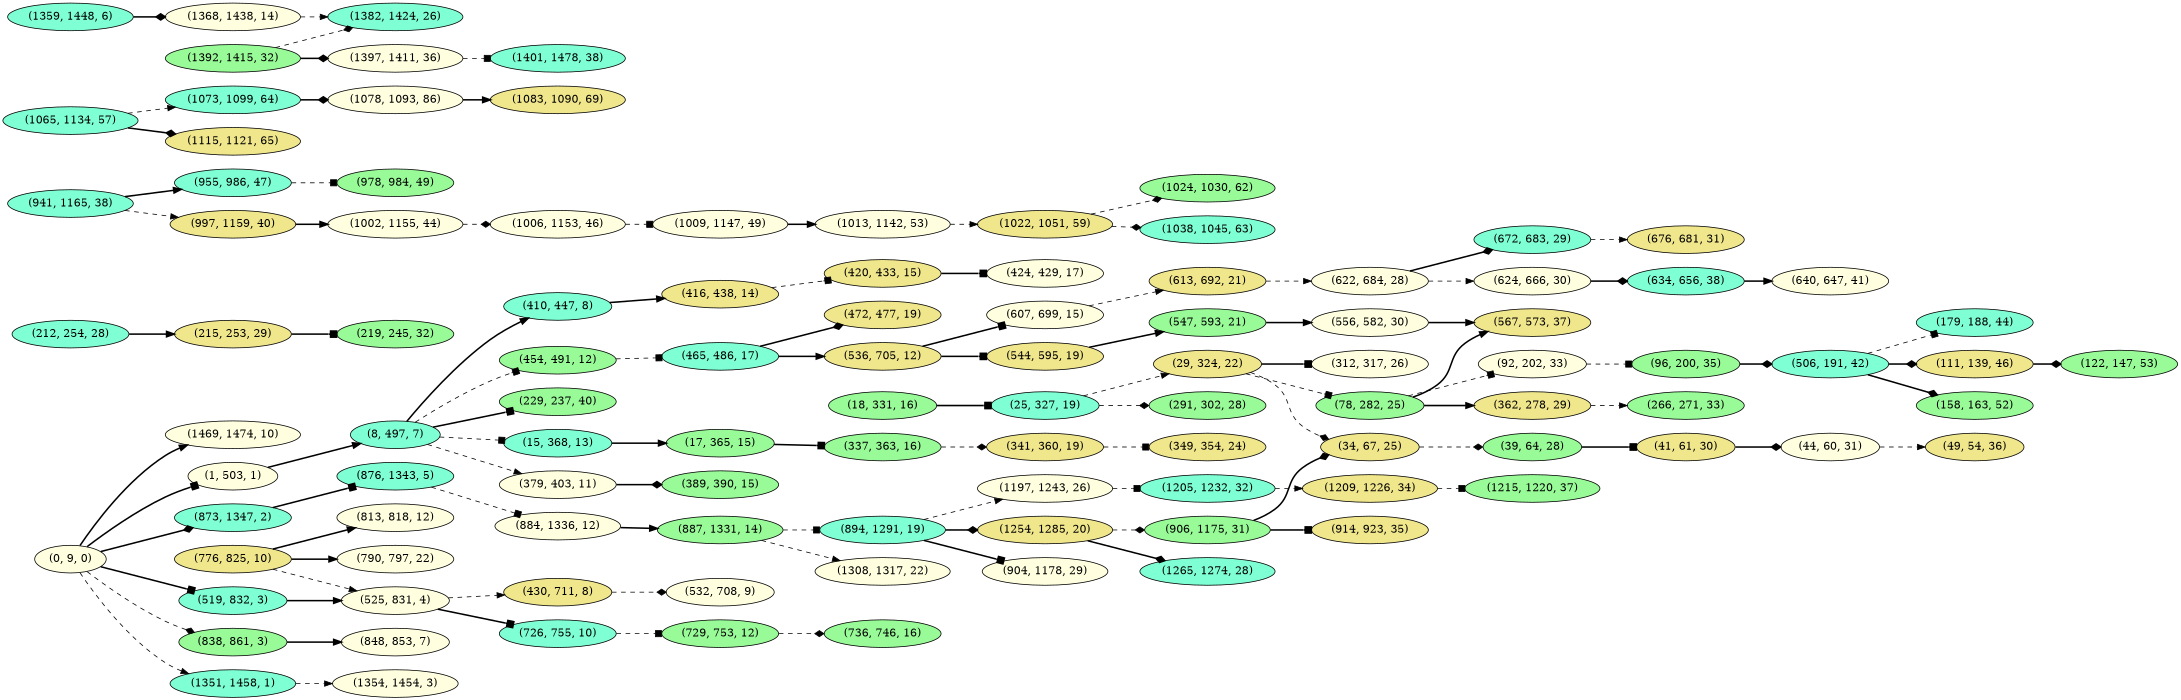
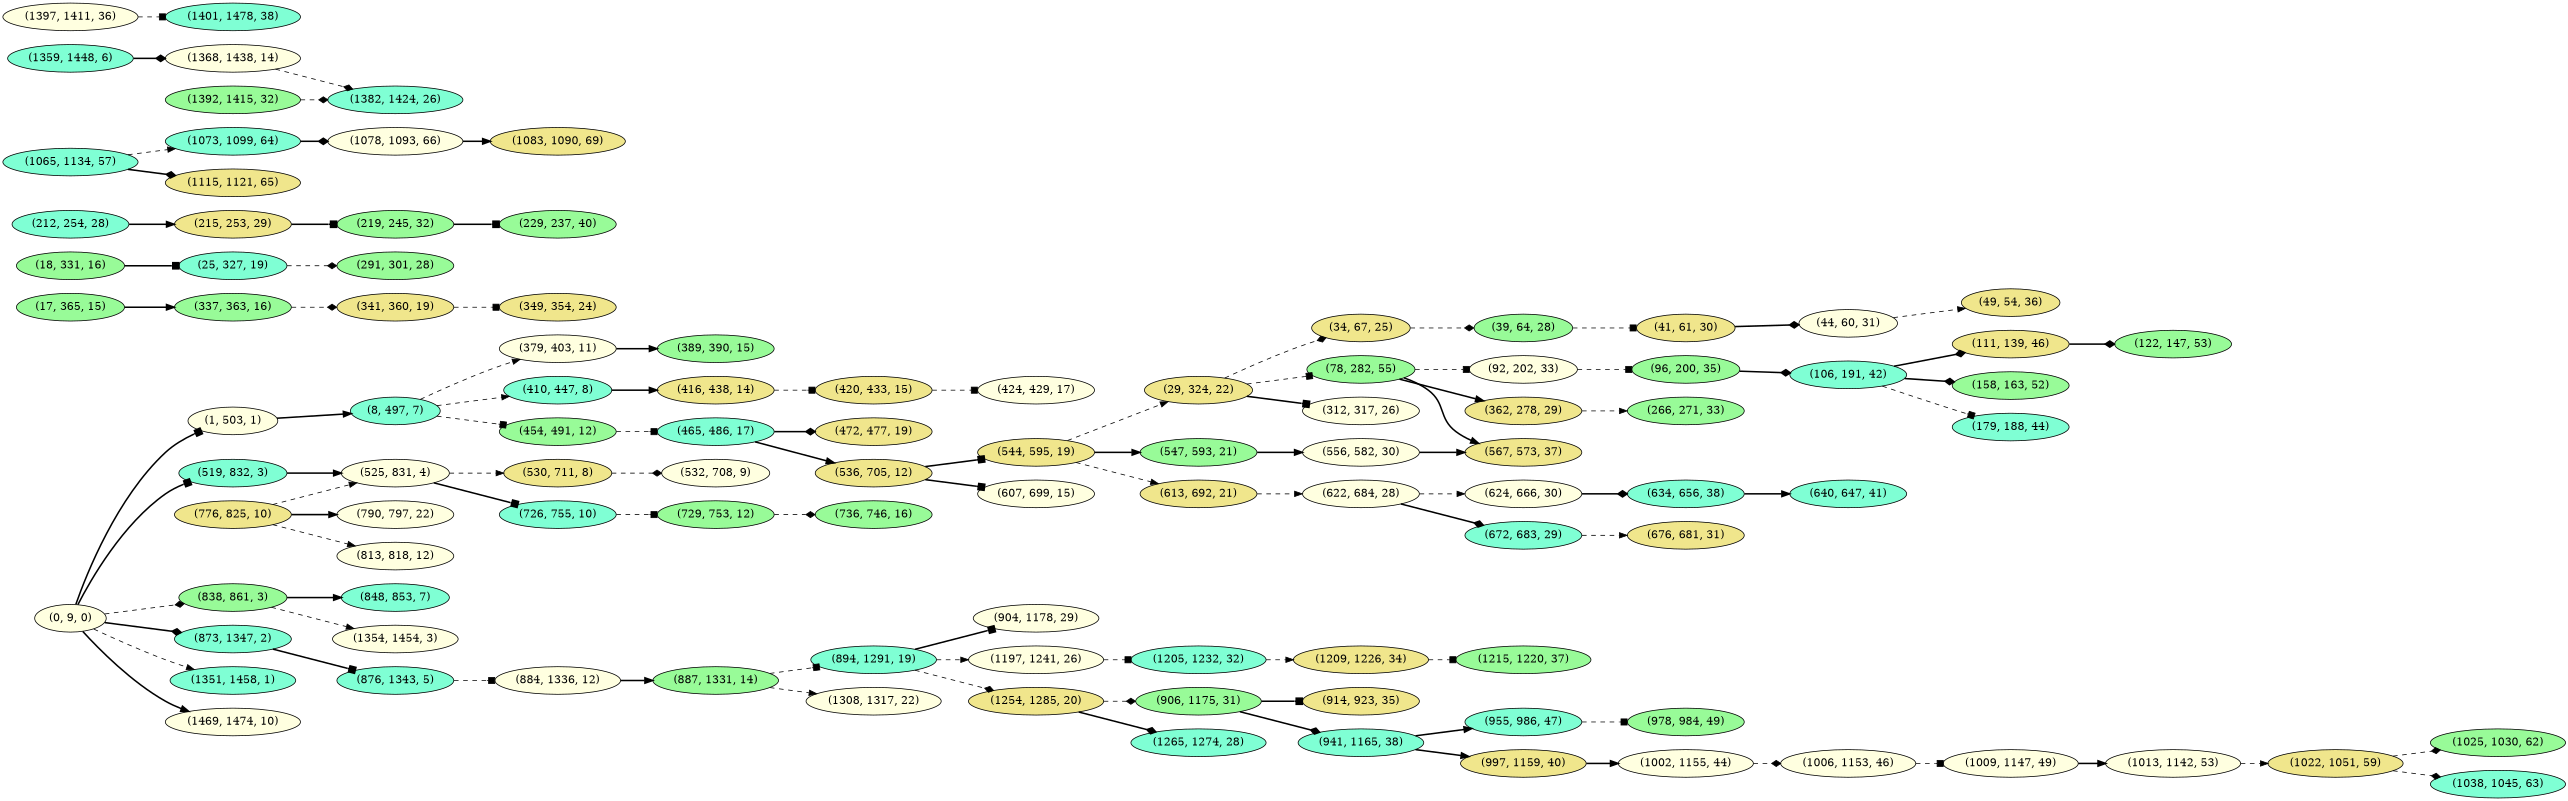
(310, 17) -> (309, 78)
(310, 58) -> none
(395, 100) -> (395, 141)
(1207, 188) -> (2498, 743)
(148, 213) -> (1438, 753)
(960, 273) -> (951, 390)
(1830, 281) -> (1848, 494)
(1122, 299) -> (1113, 472)
(1830, 364) -> (1848, 375)
(459, 366) -> (469, 401)
(1123, 386) -> (1114, 423)
(1207, 406) -> (395, 266)
(1370, 406) -> (1361, 369)
(469, 420) -> (473, 224)
(558, 443) -> none
(795, 445) -> (145, 307)
(1605, 447) -> (1601, 328)
(634, 485) -> (633, 349)
(1045, 488) -> (1036, 660)
(1286, 495) -> (1275, 721)
(957, 530) -> (950, 679)
(310, 539) -> (310, 534)
(558, 592) -> (558, 473)
(395, 642) -> (395, 598)
(310, 684) -> (309, 617)
